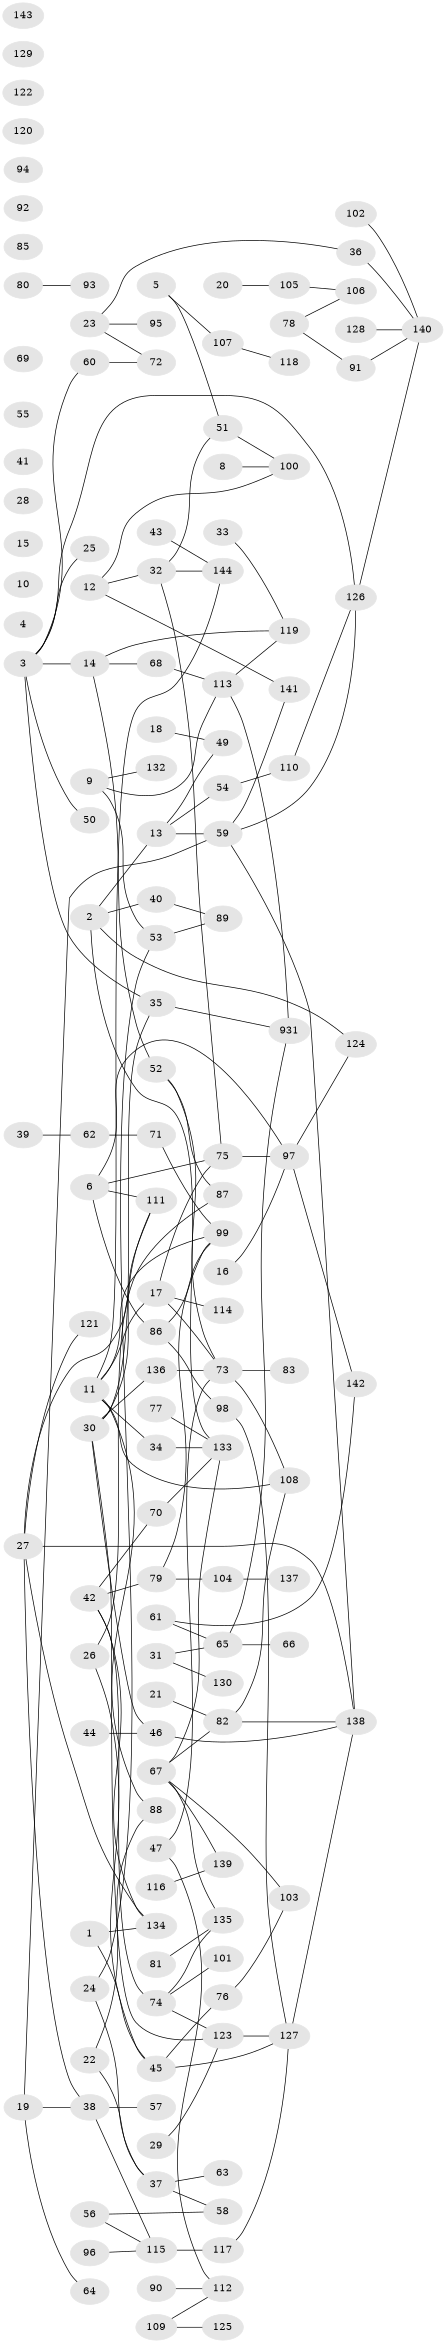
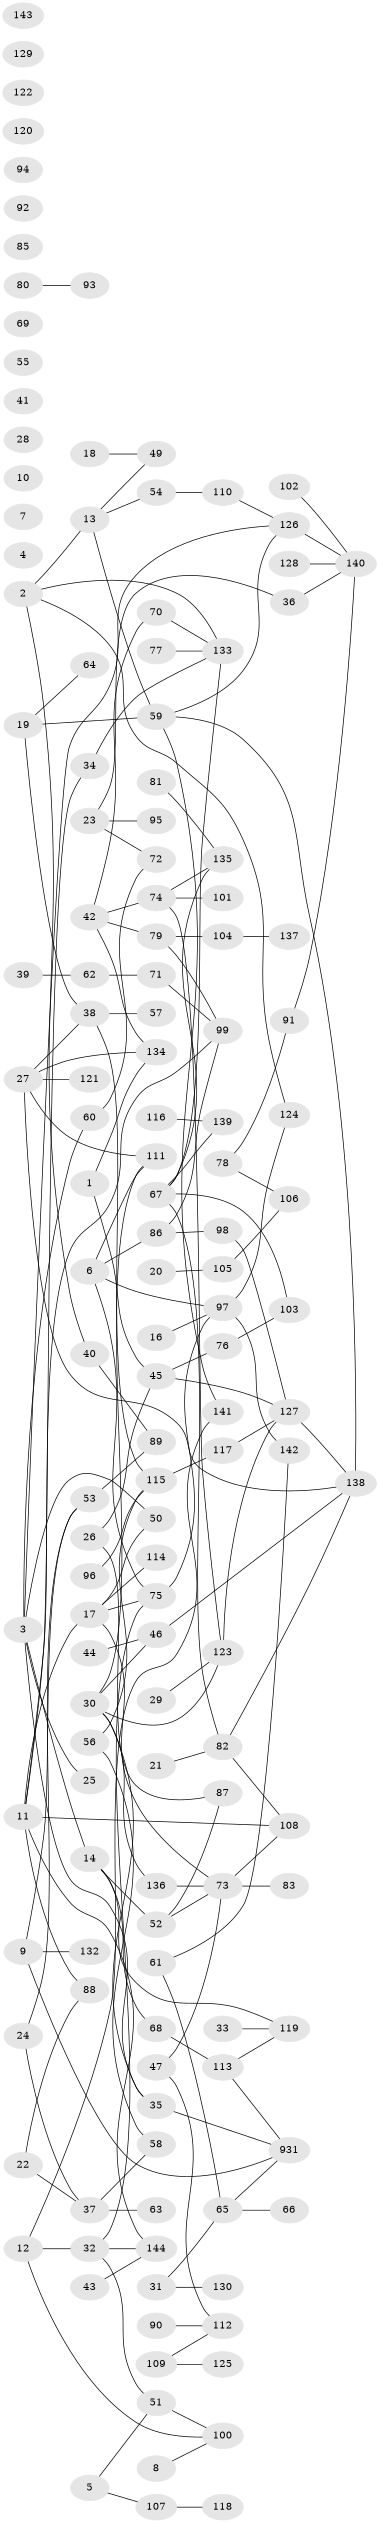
none -> (23, 517)
(23, 544) -> none
(187, 778) -> (107, 2131)
none -> (130, 1549)
